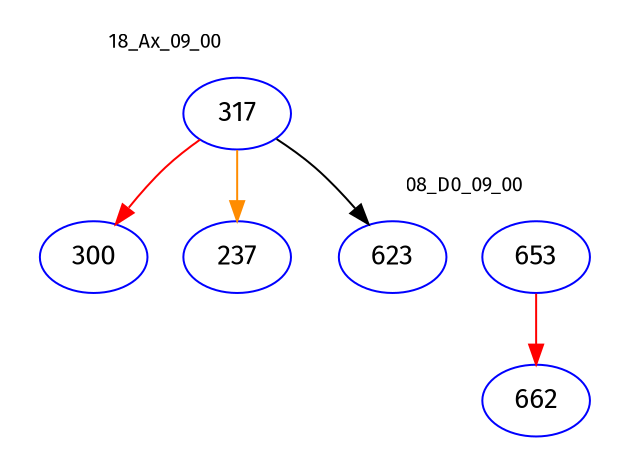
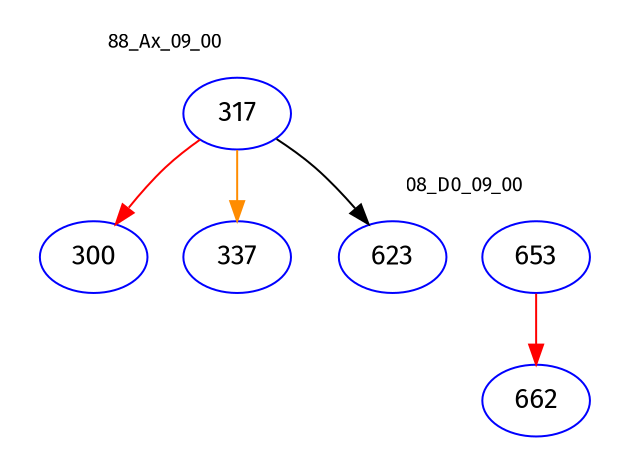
(165, 43) -> (165, 43)
(237, 257) -> (237, 257)
